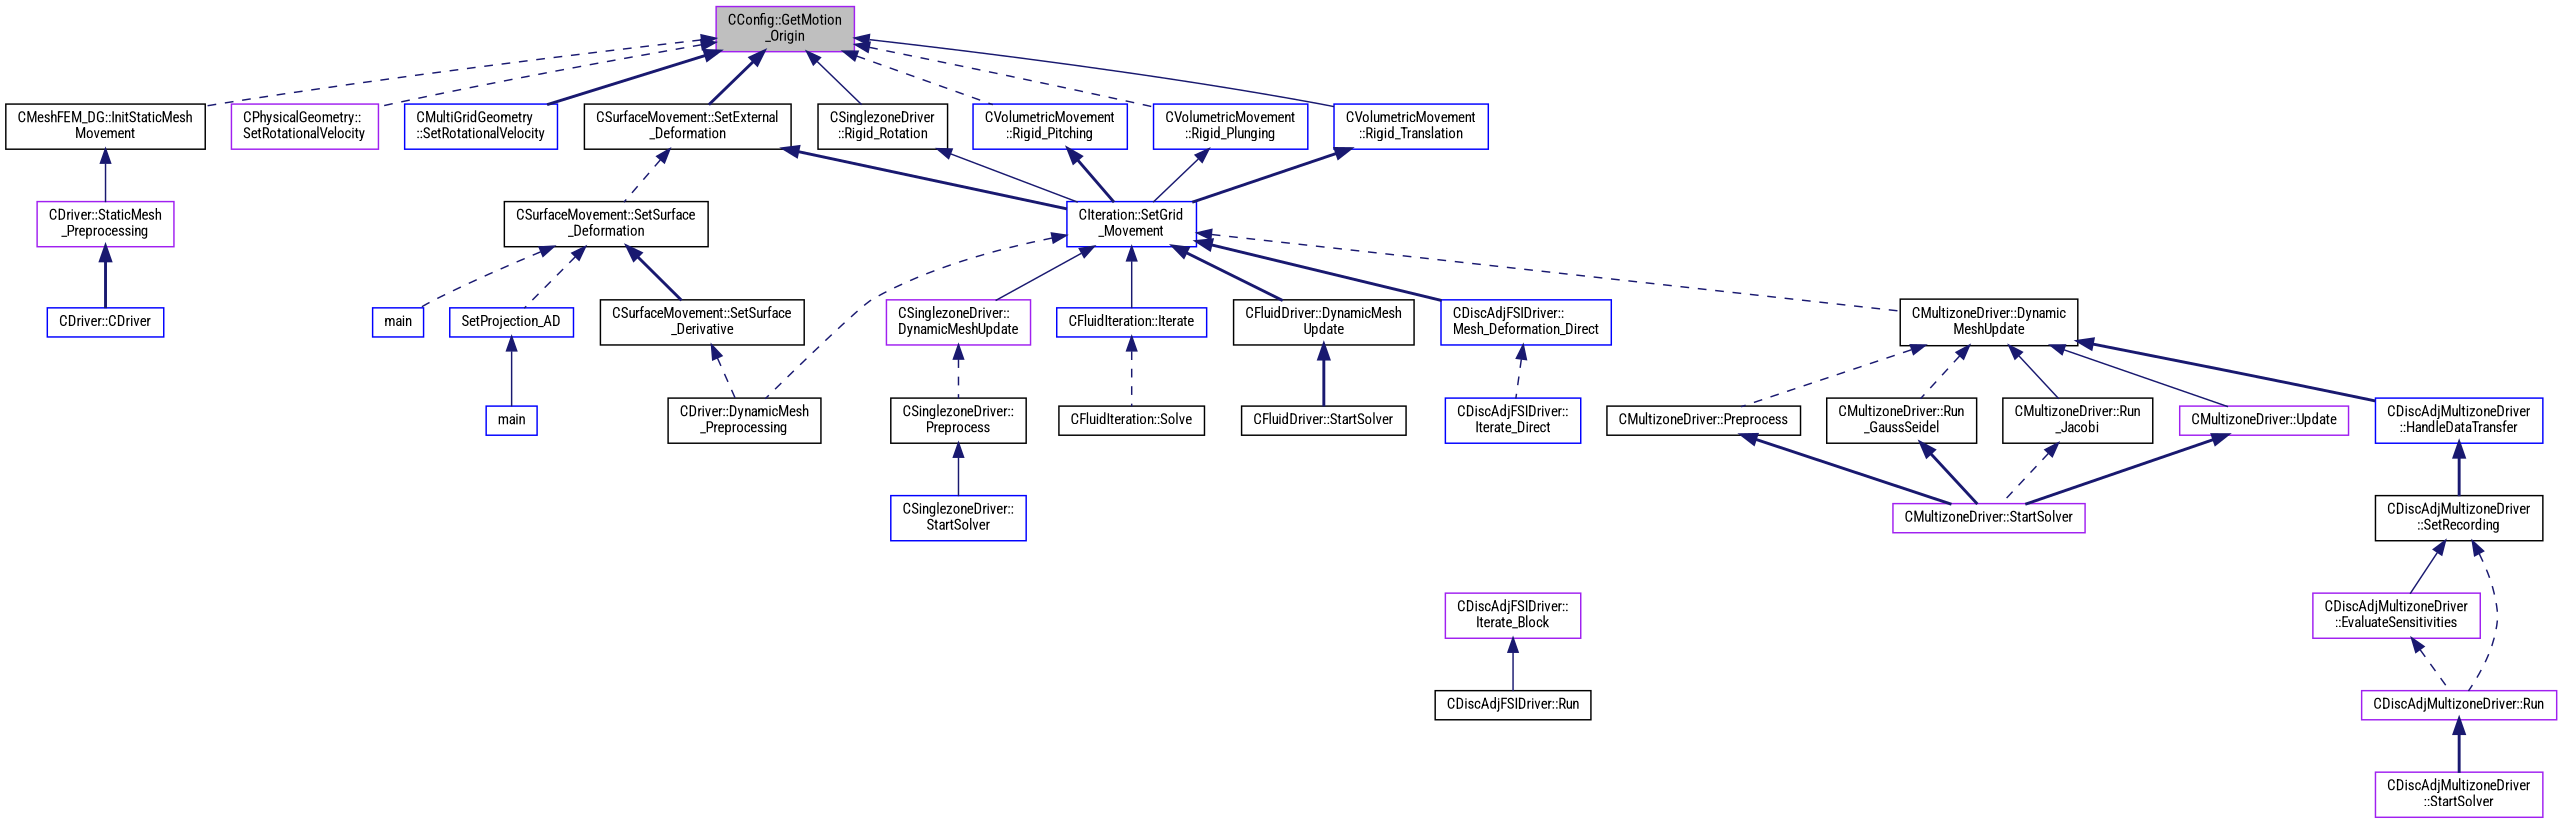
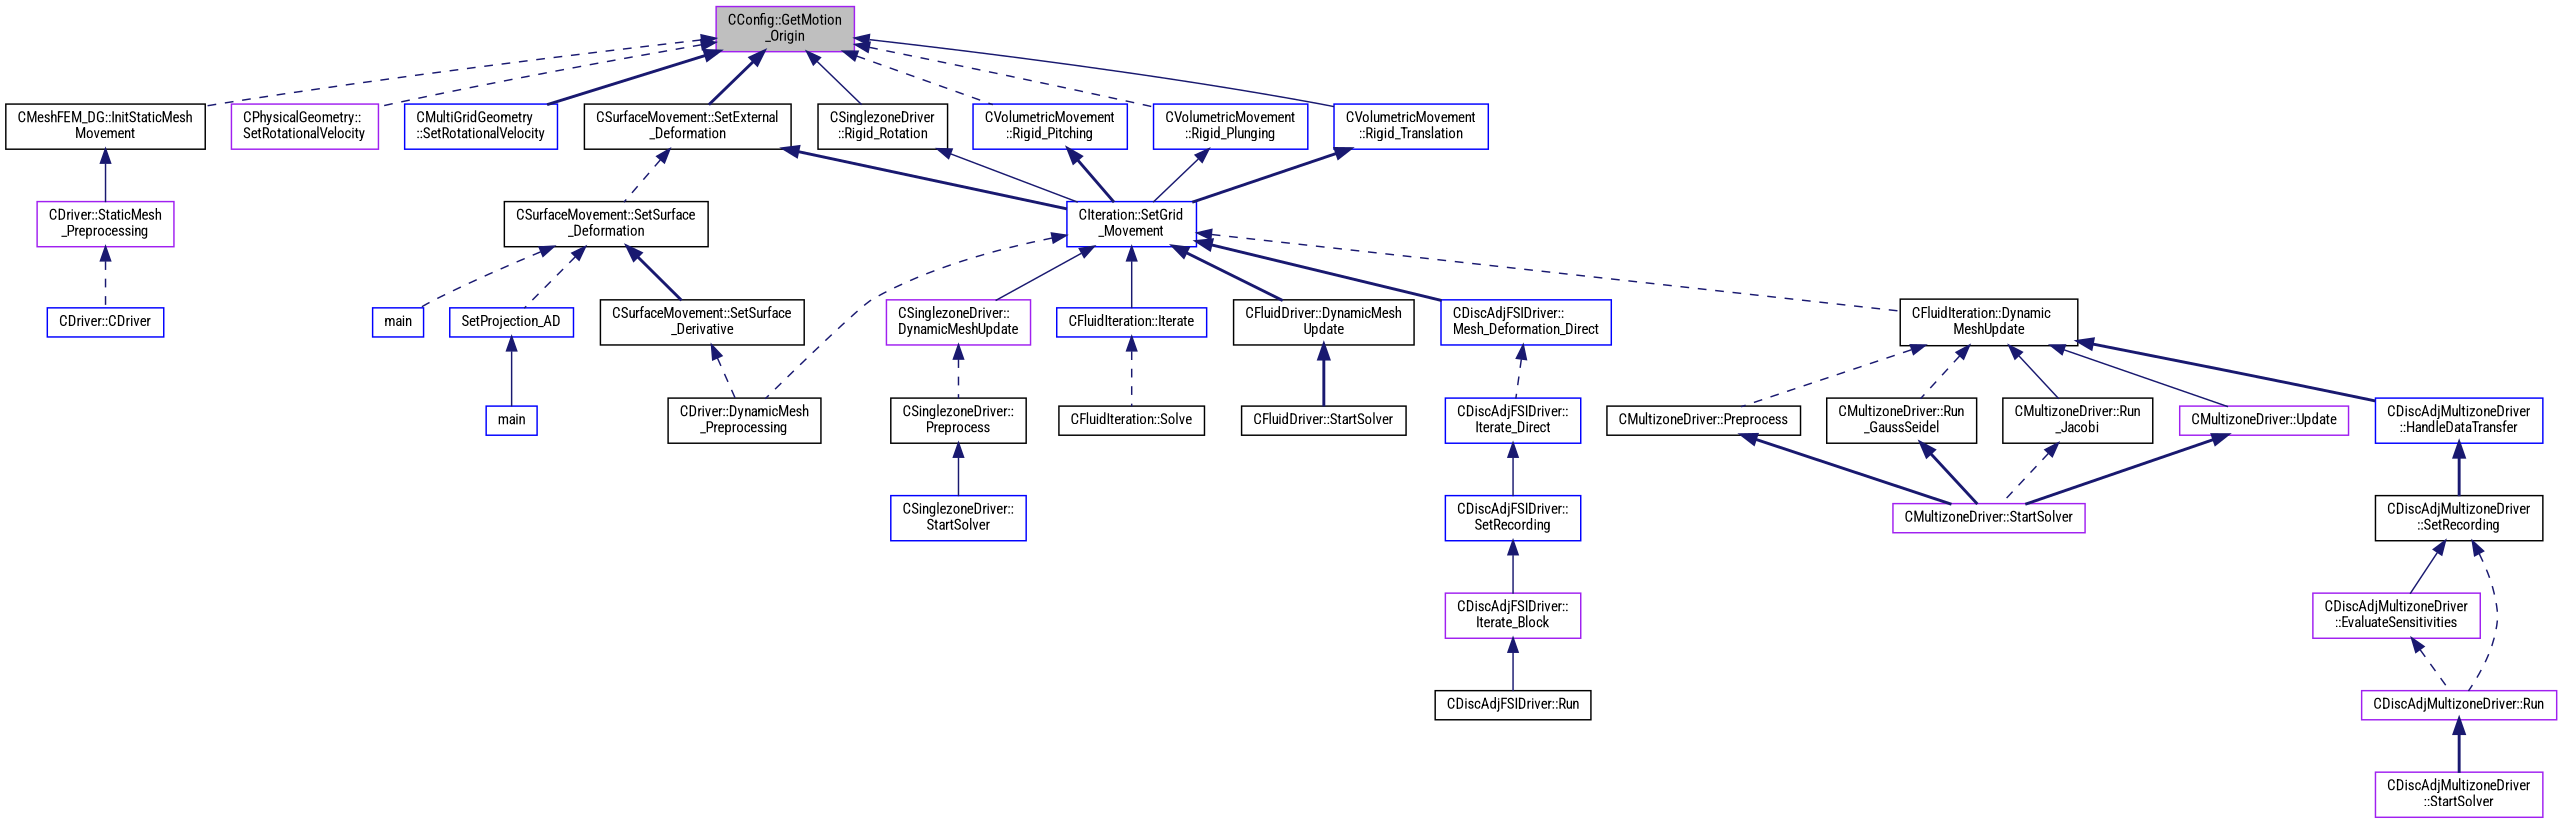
(106, 285) -> (106, 285)
(1989, 322) -> (1989, 322)
none -> (1513, 518)
